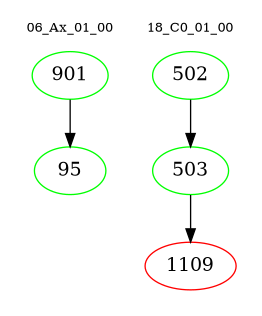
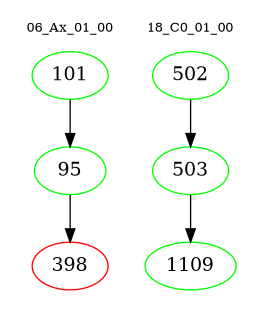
(70, 75) -> (70, 75)
none -> (70, 266)
(191, 266) -> (191, 266)
